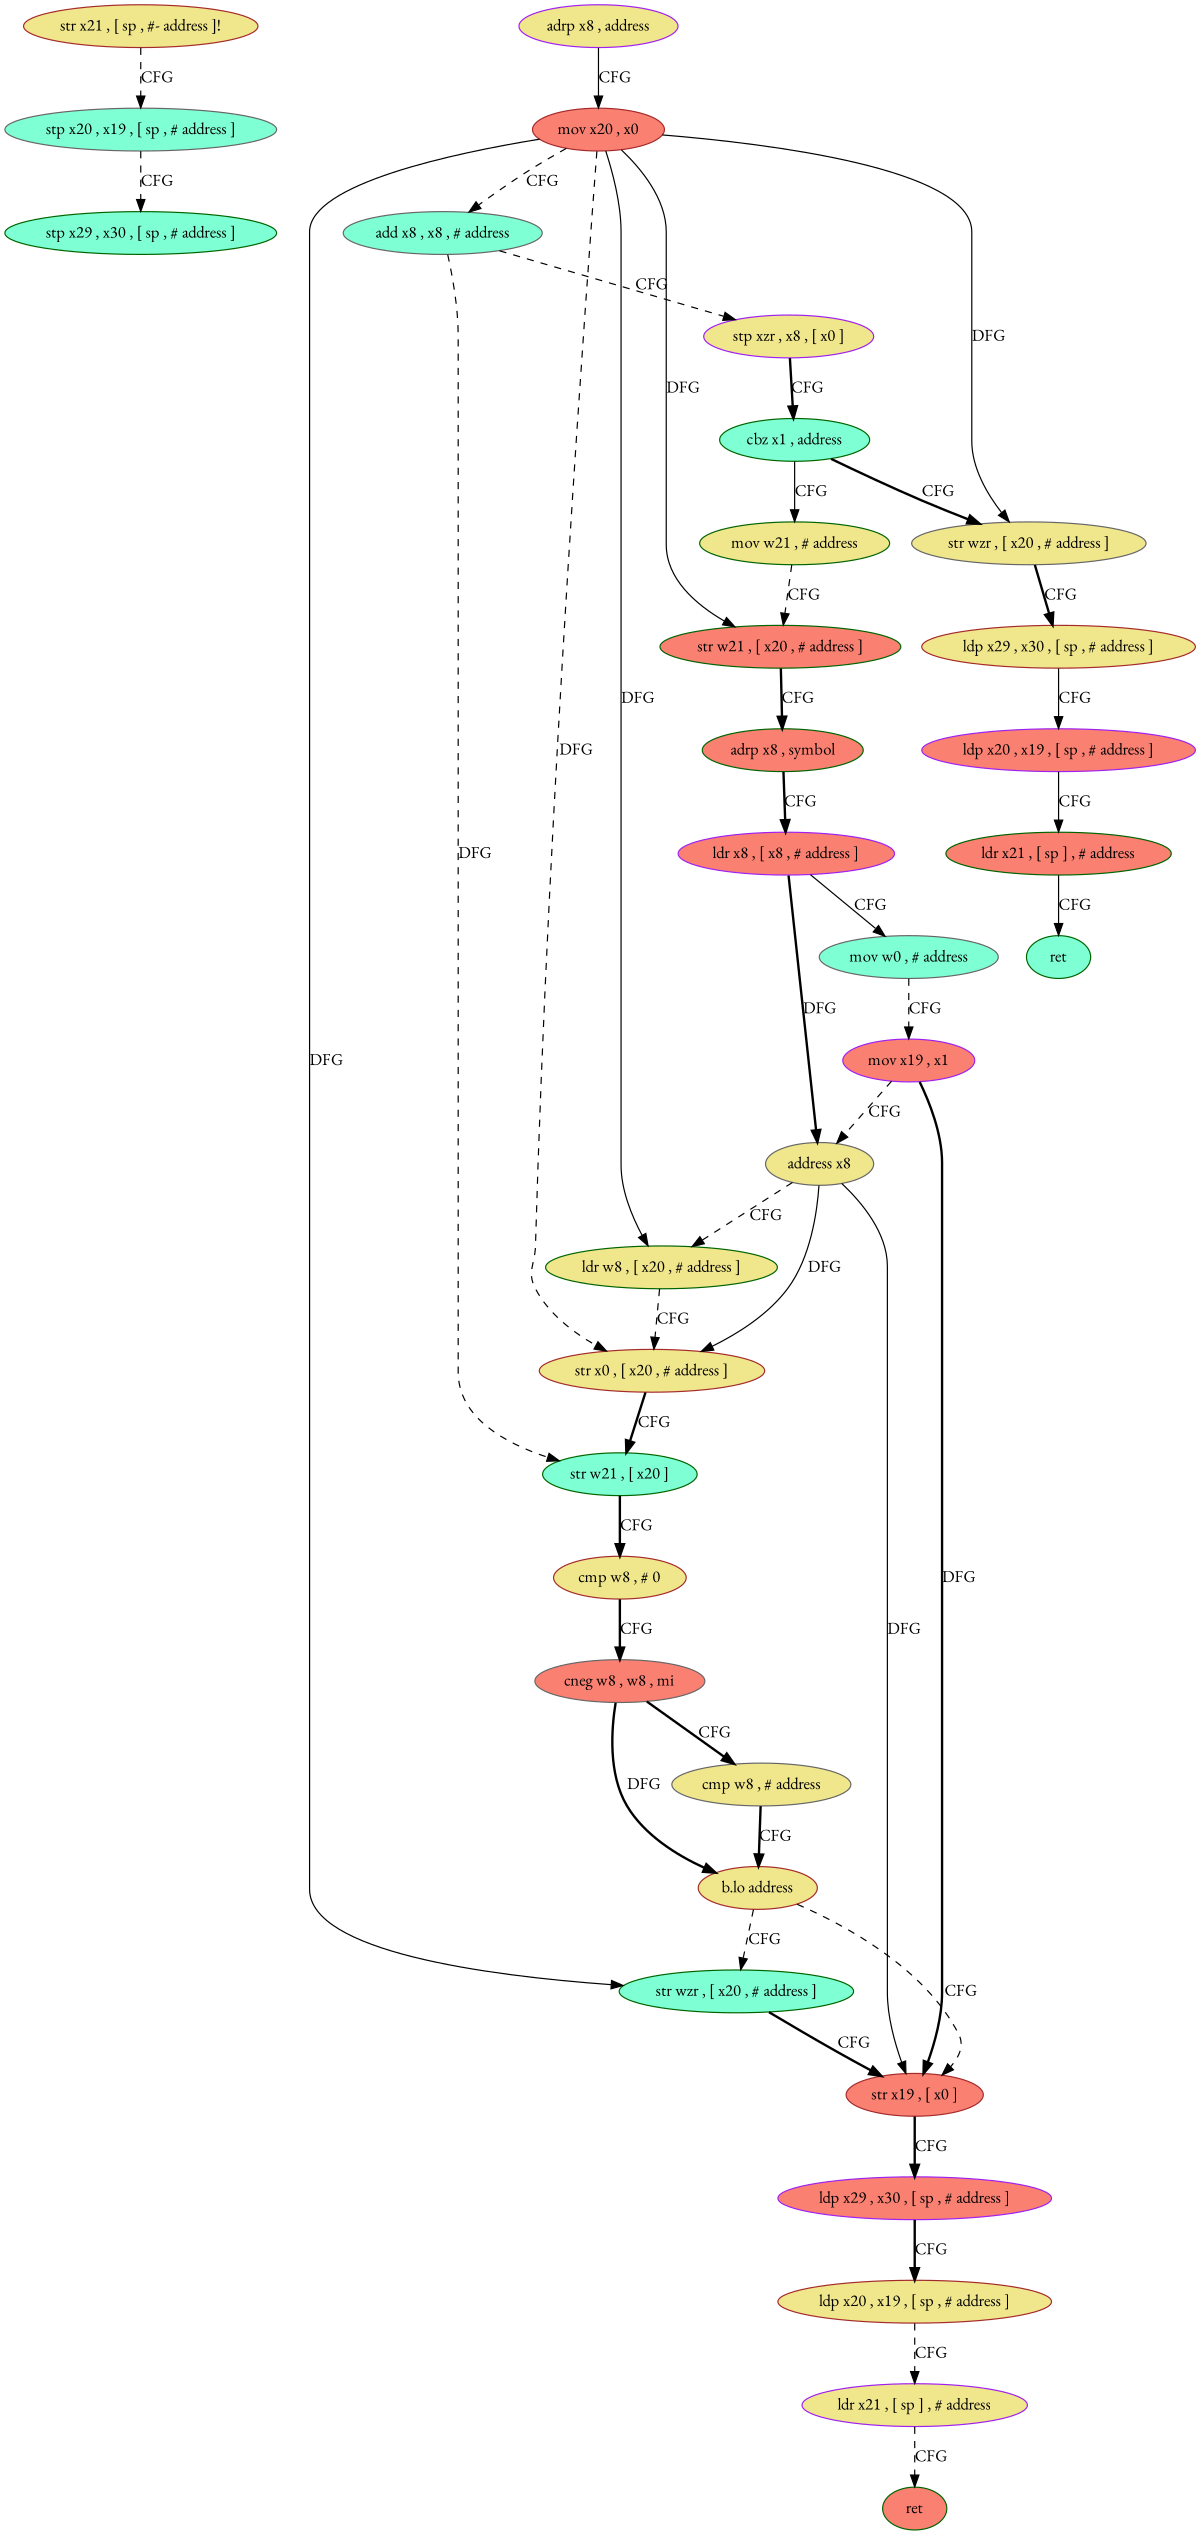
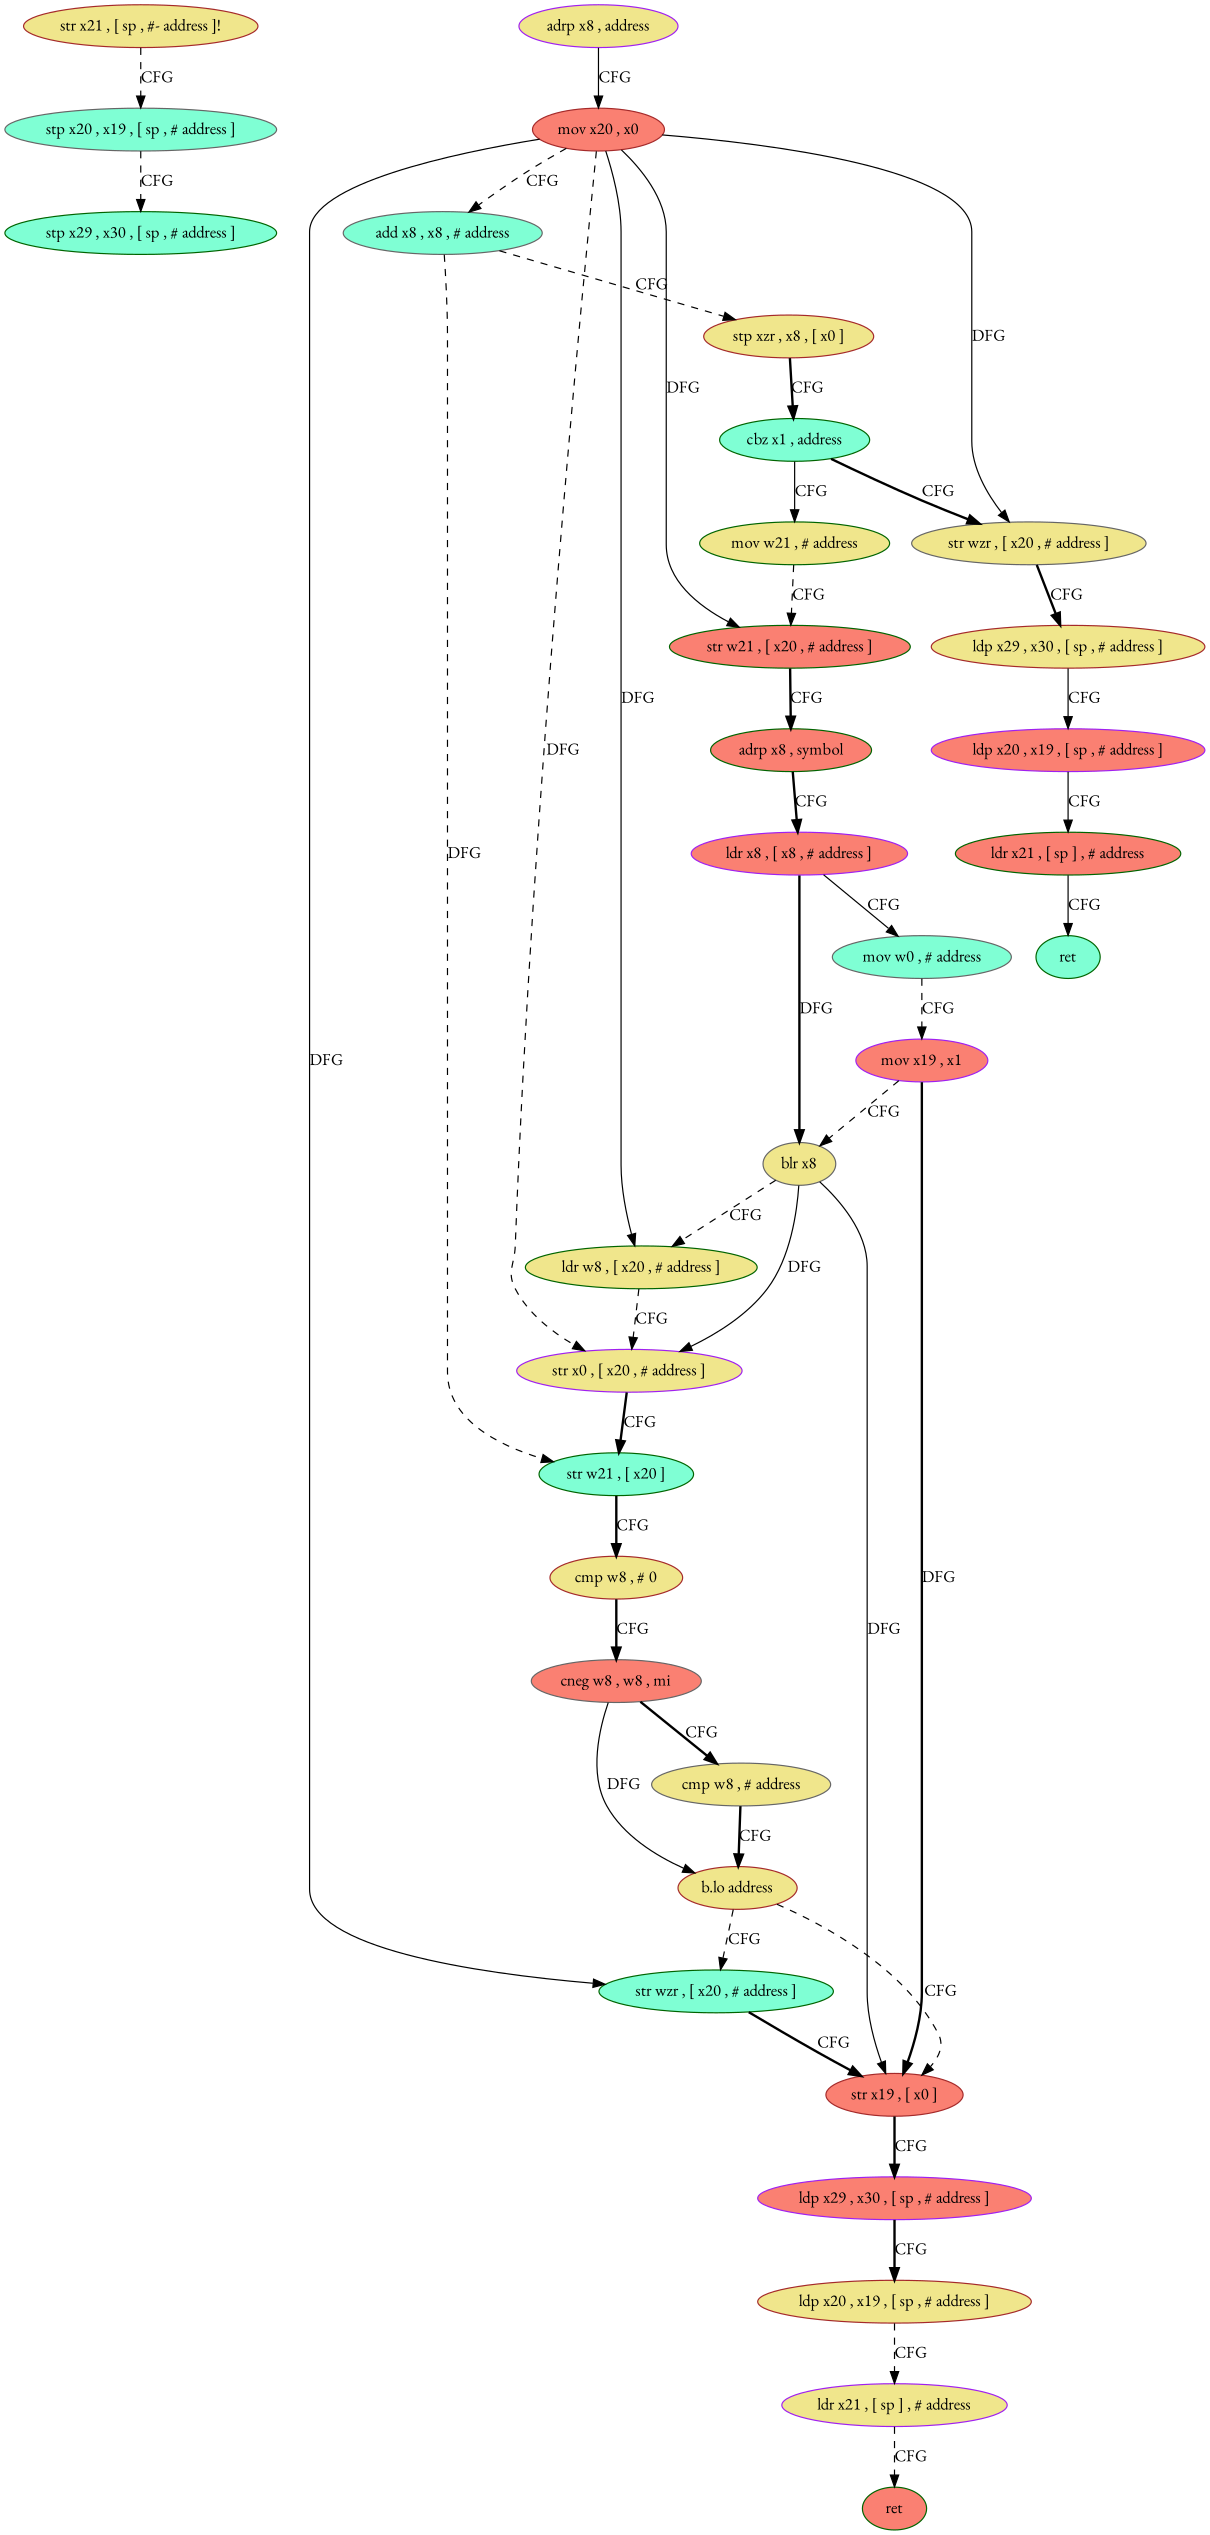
(789, 336) -> (789, 336)
(820, 1164) -> (799, 1164)
(652, 1371) -> (629, 1371)
(626, 1804) -> (606, 1803)
